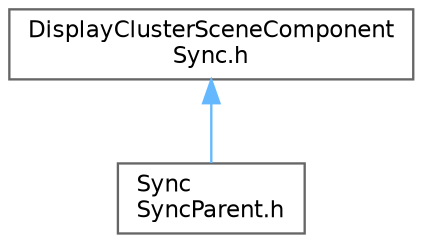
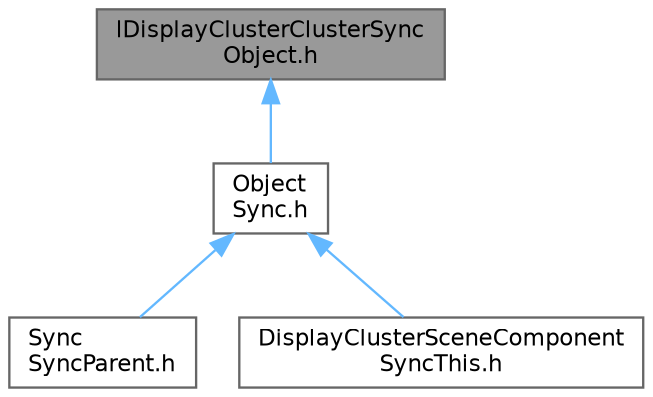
(211, 44) -> (271, 198)
none -> (271, 44)
none -> (441, 353)
